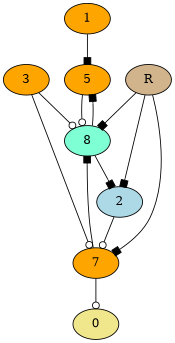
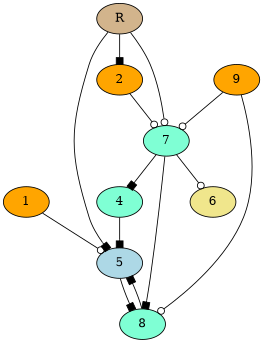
(87, 45) -> (70, 231)
(26, 80) -> (237, 80)
(87, 80) -> (120, 263)
(82, 107) -> (124, 291)
(121, 107) -> (74, 137)
(101, 168) -> none
(160, 178) -> (153, 73)
none -> (120, 202)
(120, 202) -> (120, 80)
(96, 263) -> (166, 141)
(96, 324) -> (213, 202)
